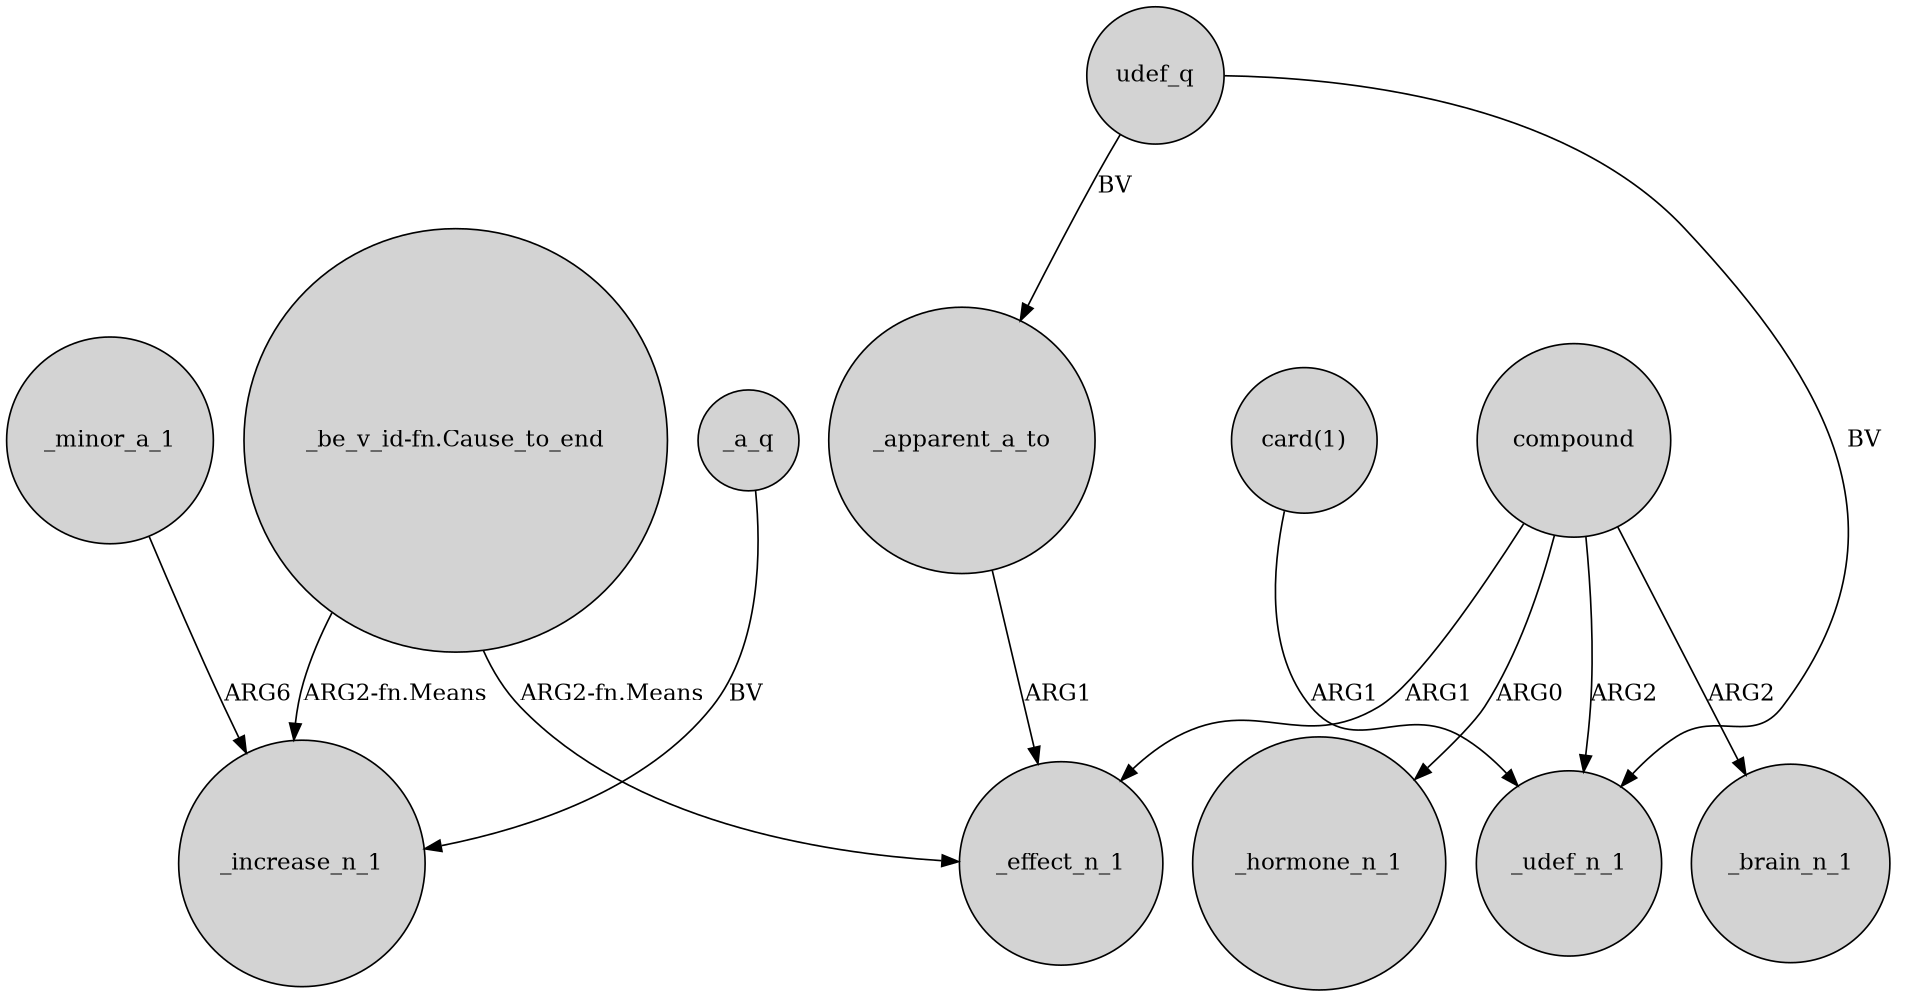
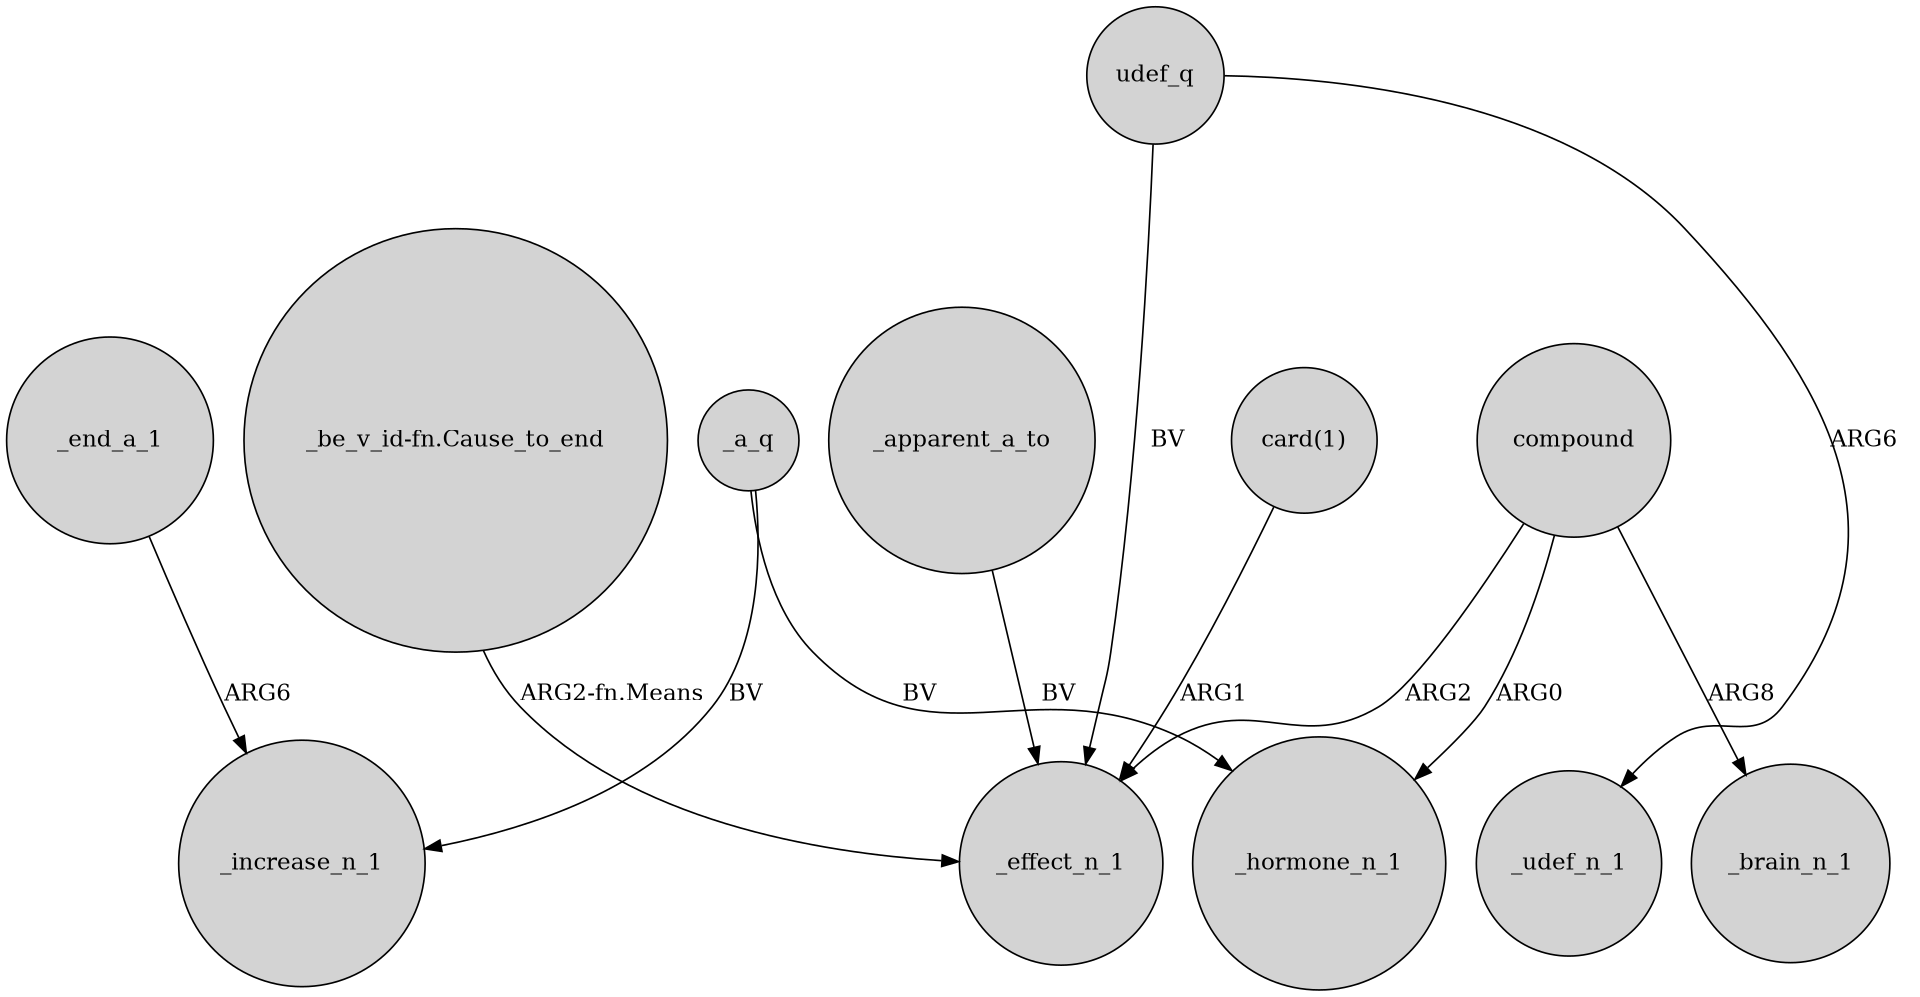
(1073, 220) -> (1134, 448)
(110, 440) -> (110, 440)
(1864, 440) -> (1864, 440)
(1592, 646) -> none
(309, 666) -> none
(1059, 694) -> (1059, 694)
(1439, 694) -> (1439, 694)
(1742, 694) -> (1742, 694)
none -> (925, 710)
(1316, 712) -> (1206, 639)
